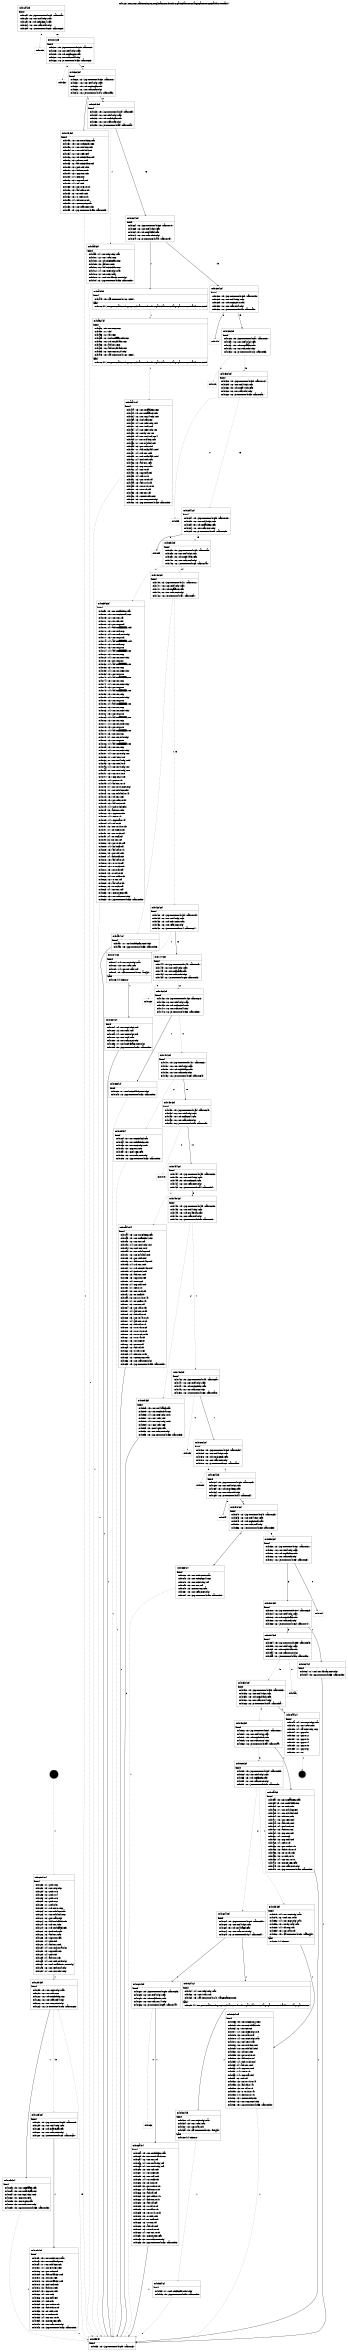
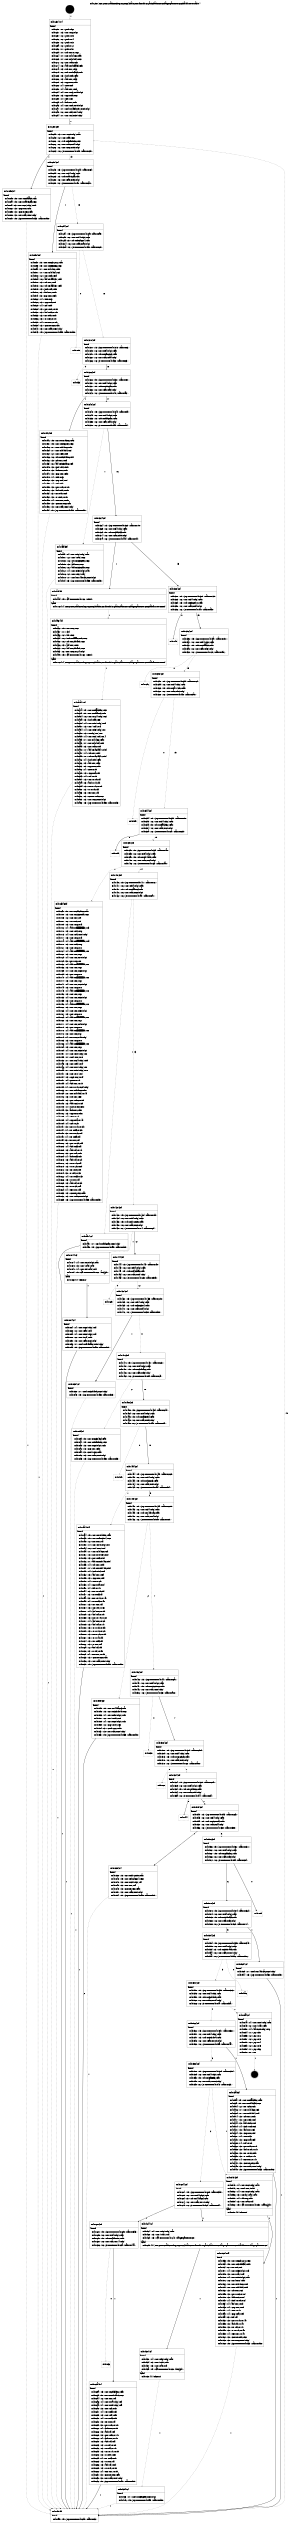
none -> (75, 204)
(281, 1709) -> (233, 2010)
